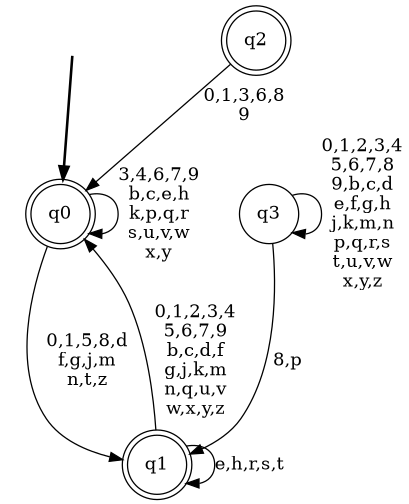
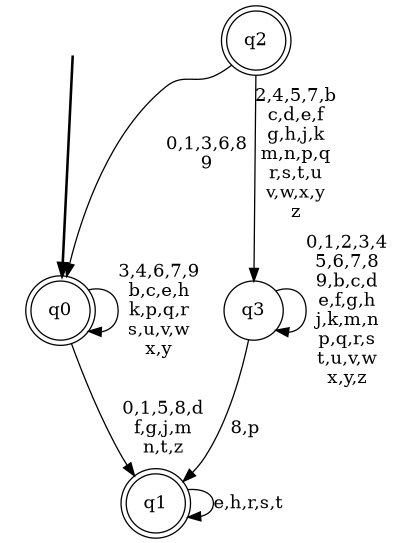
none -> (255, 172)
(140, 334) -> none
